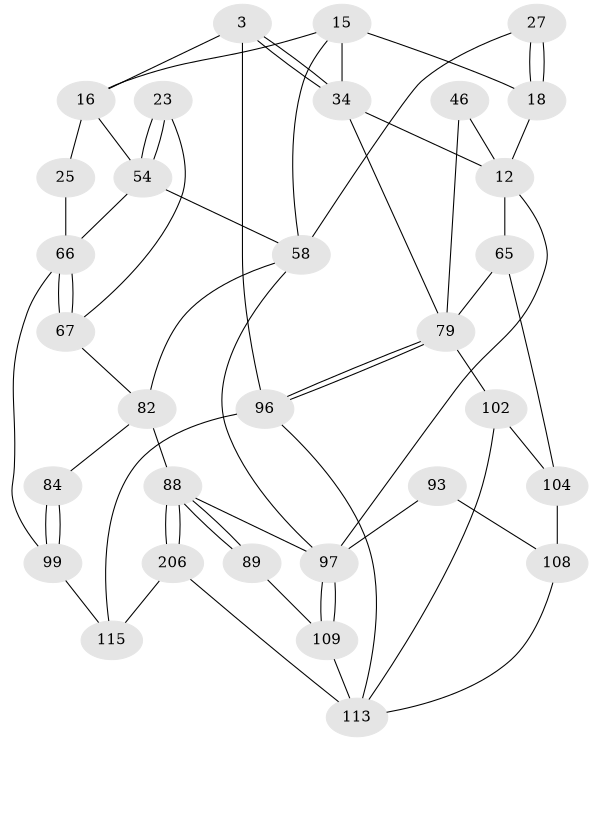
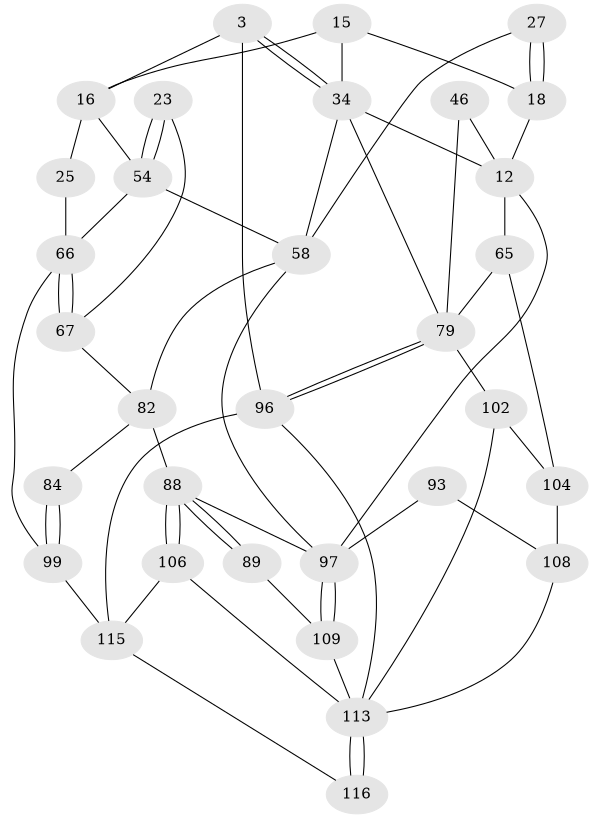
(294, 134) -> (322, 178)
(173, 563) -> (173, 563)
none -> (357, 795)
